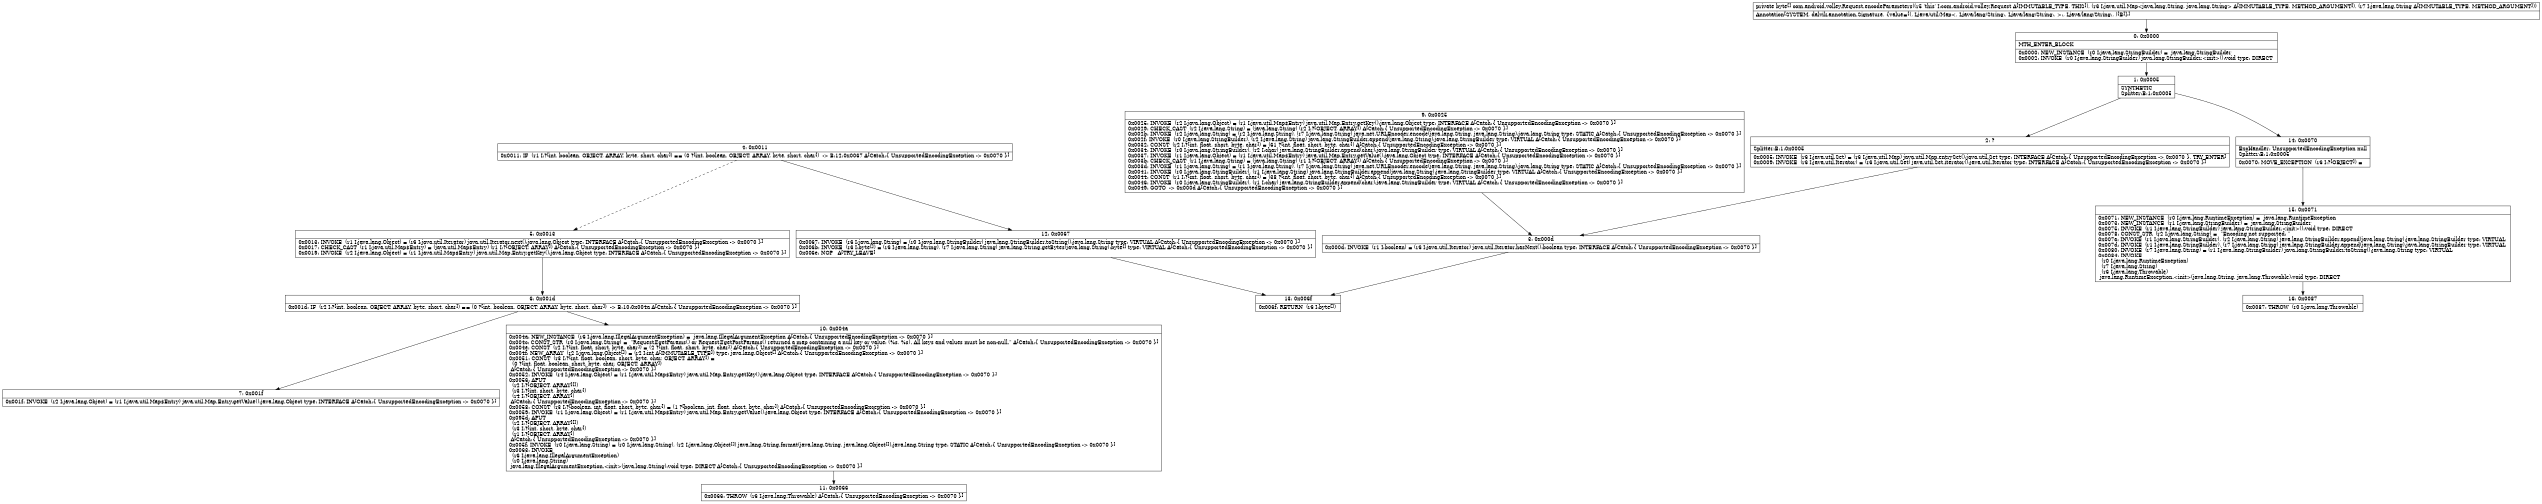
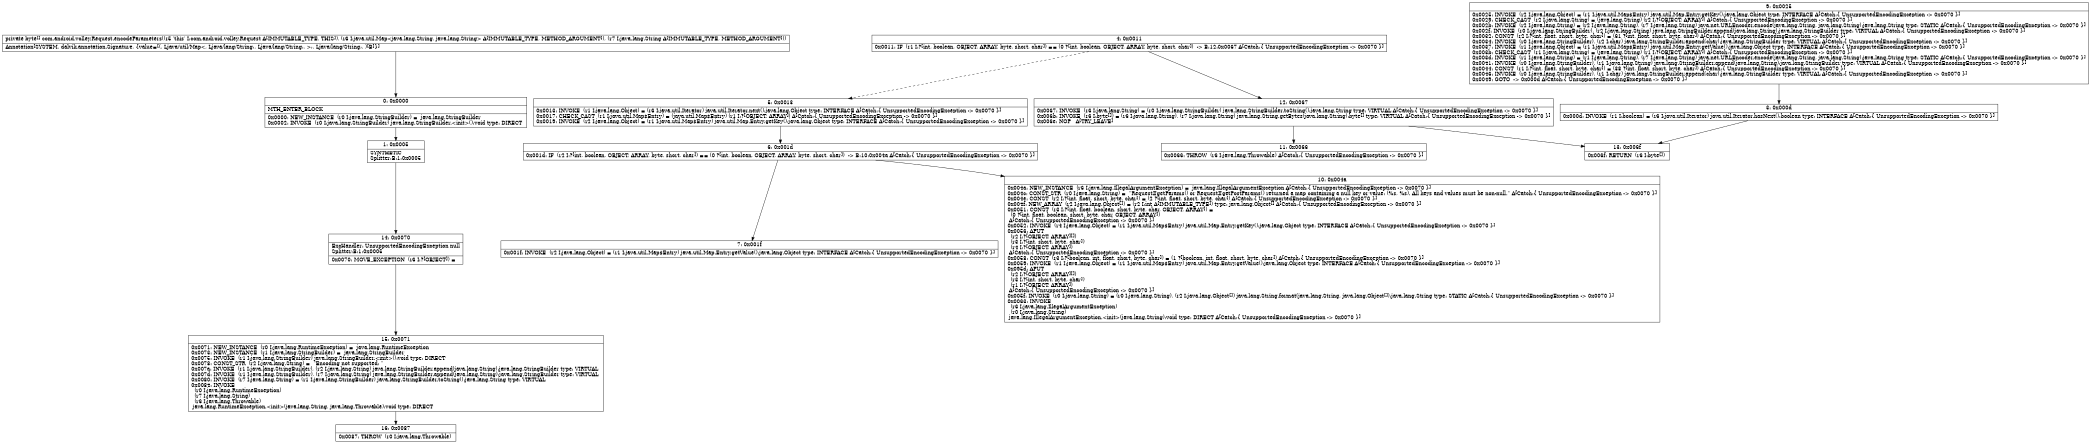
(1990, 152) -> none
(834, 476) -> (1294, 133)
